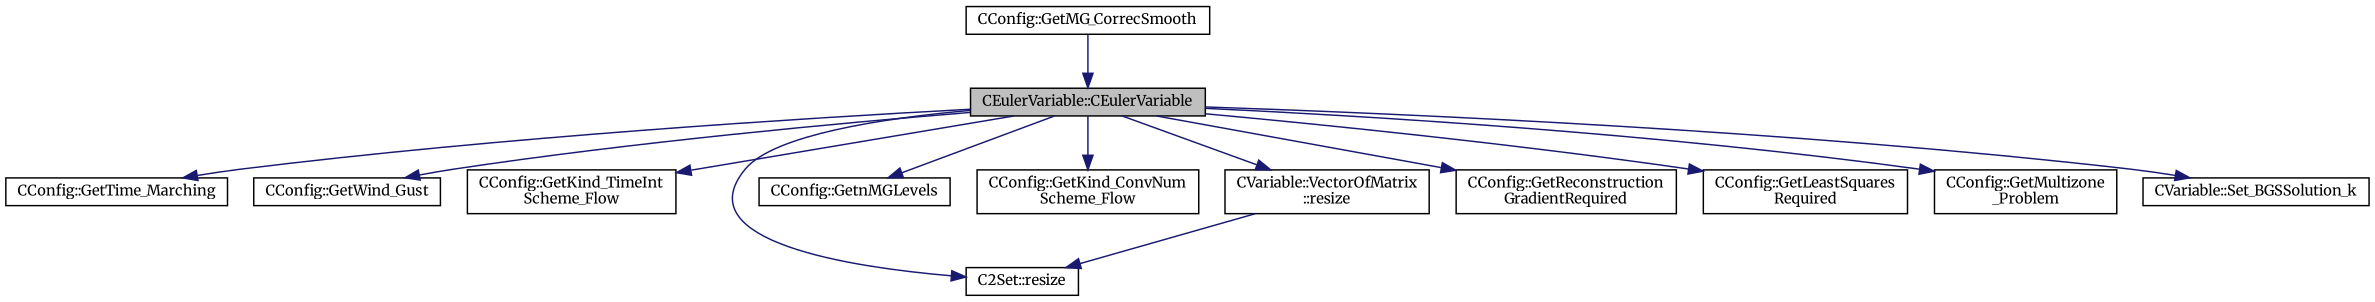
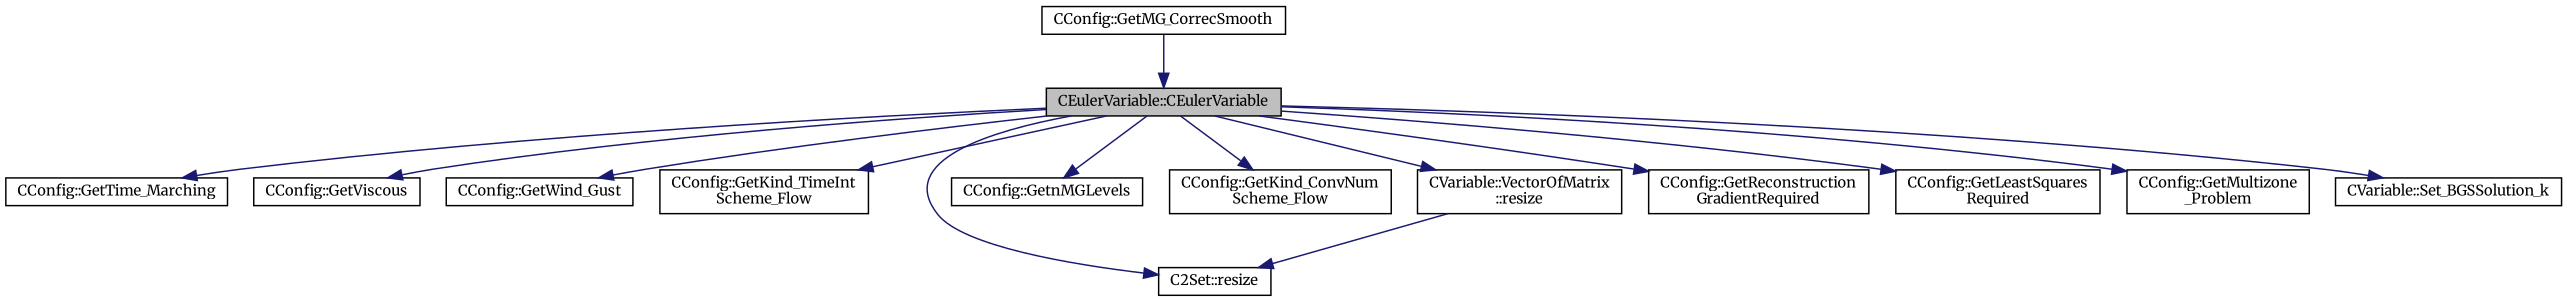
none -> (337, 192)
